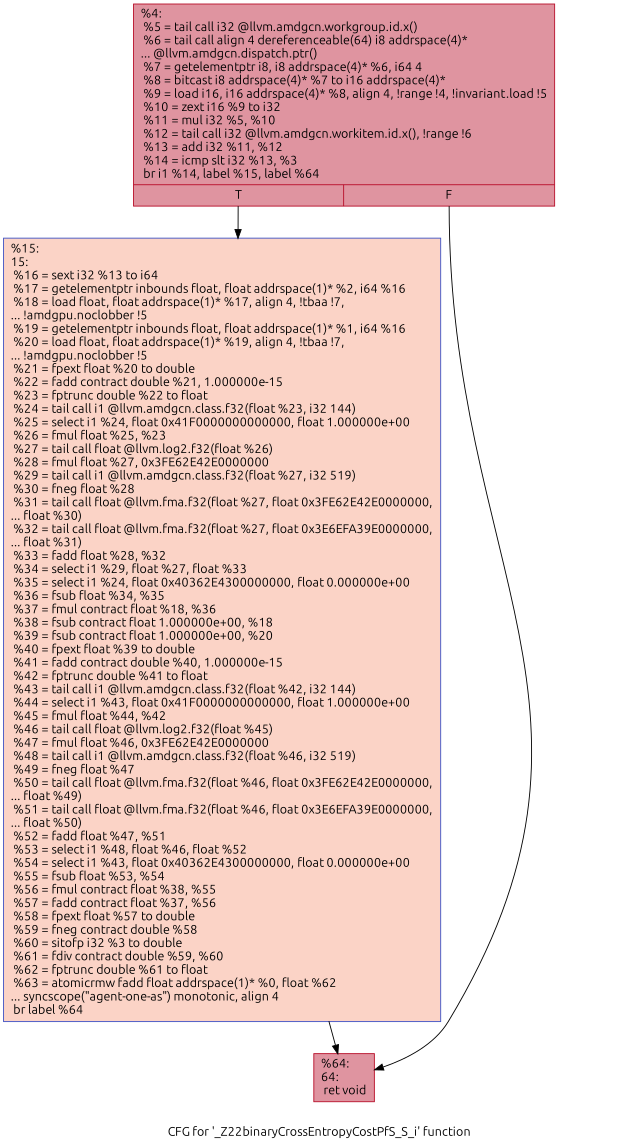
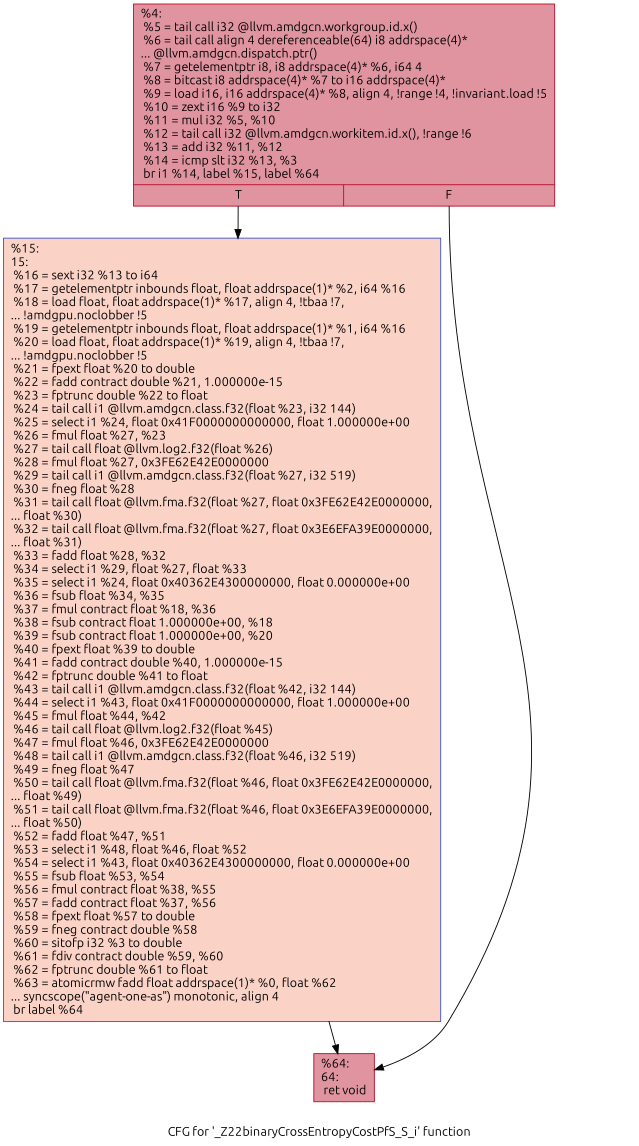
(89, 436) -> (89, 436)
